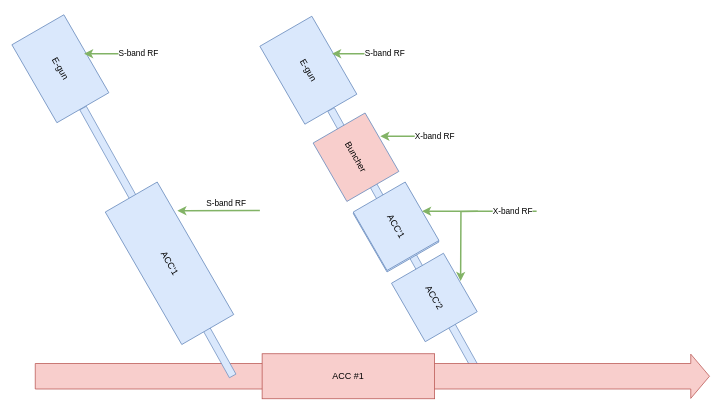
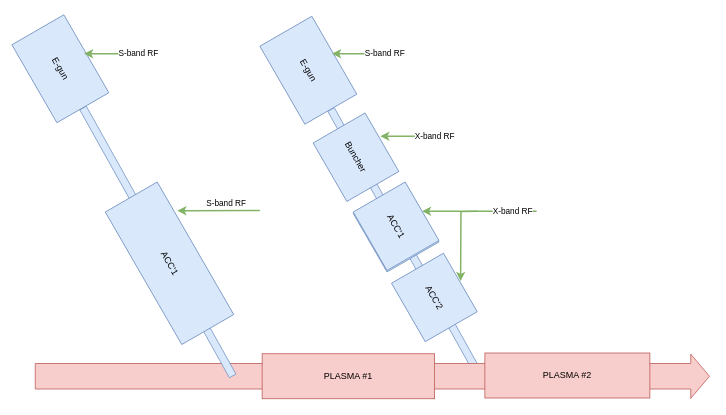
(356, 157) -> (356, 157)
none -> (567, 375)
(348, 376) -> (348, 376)
